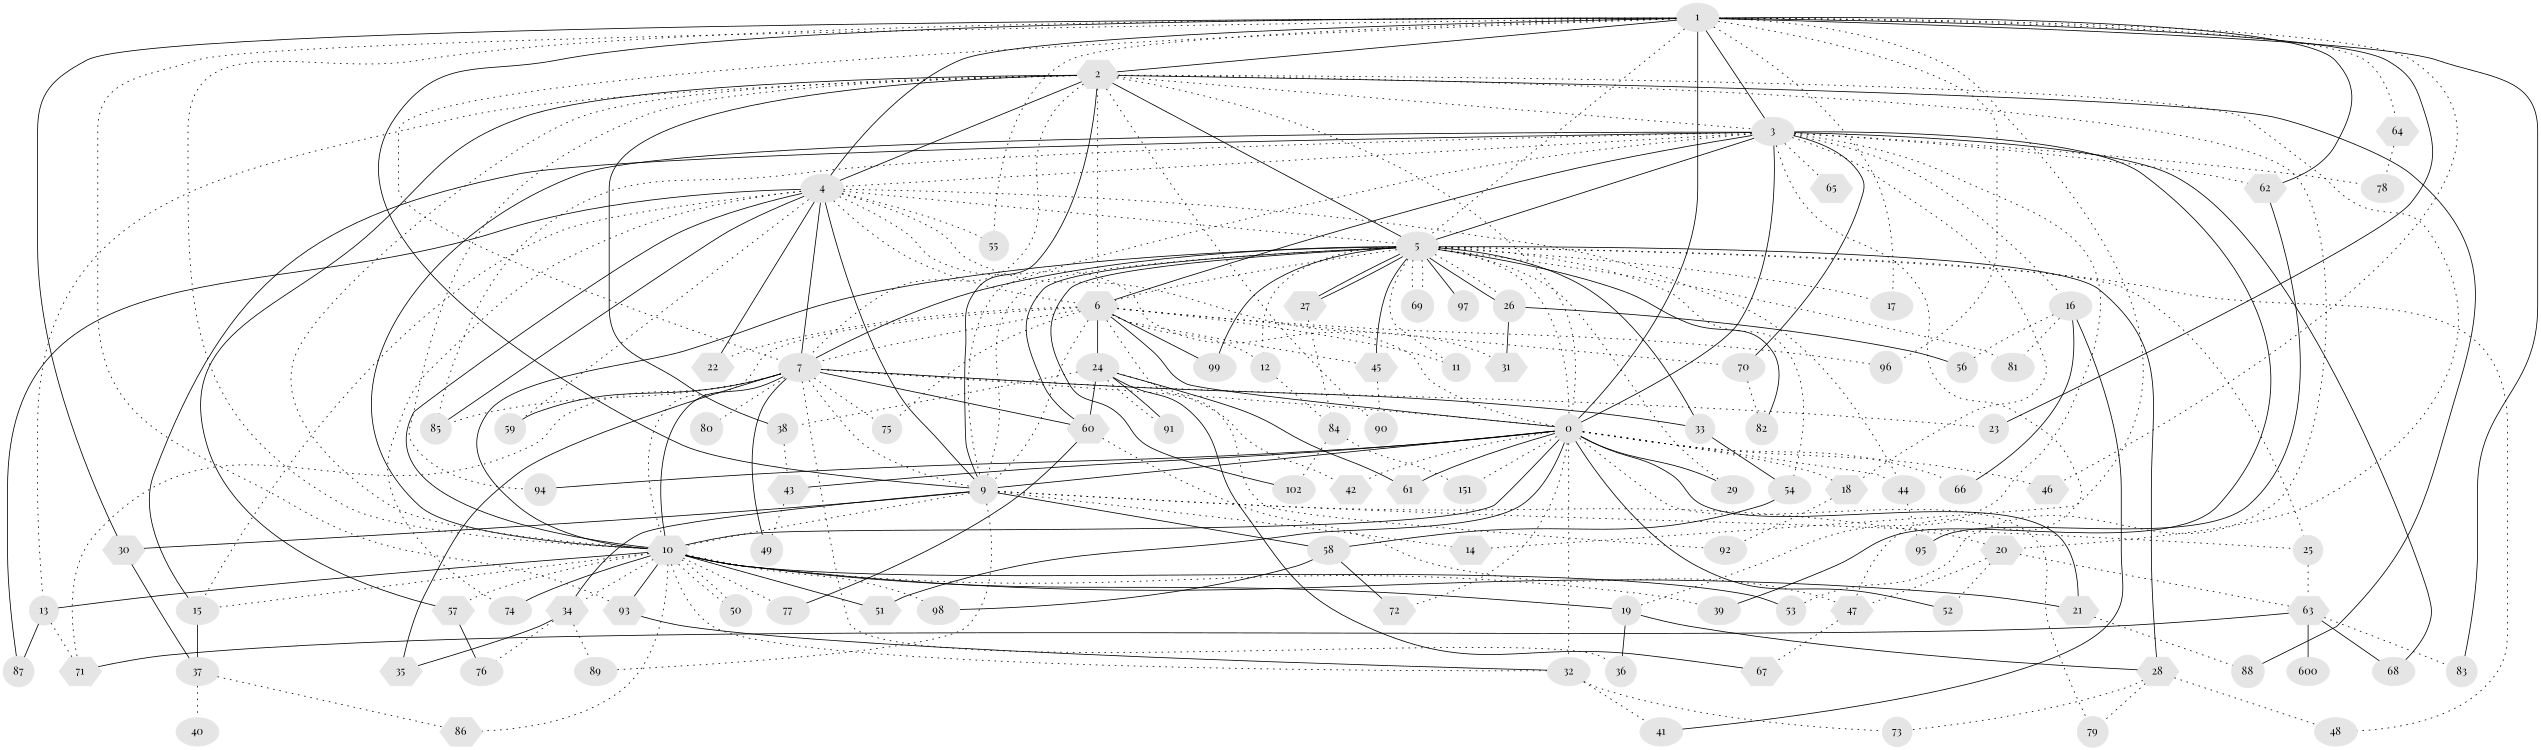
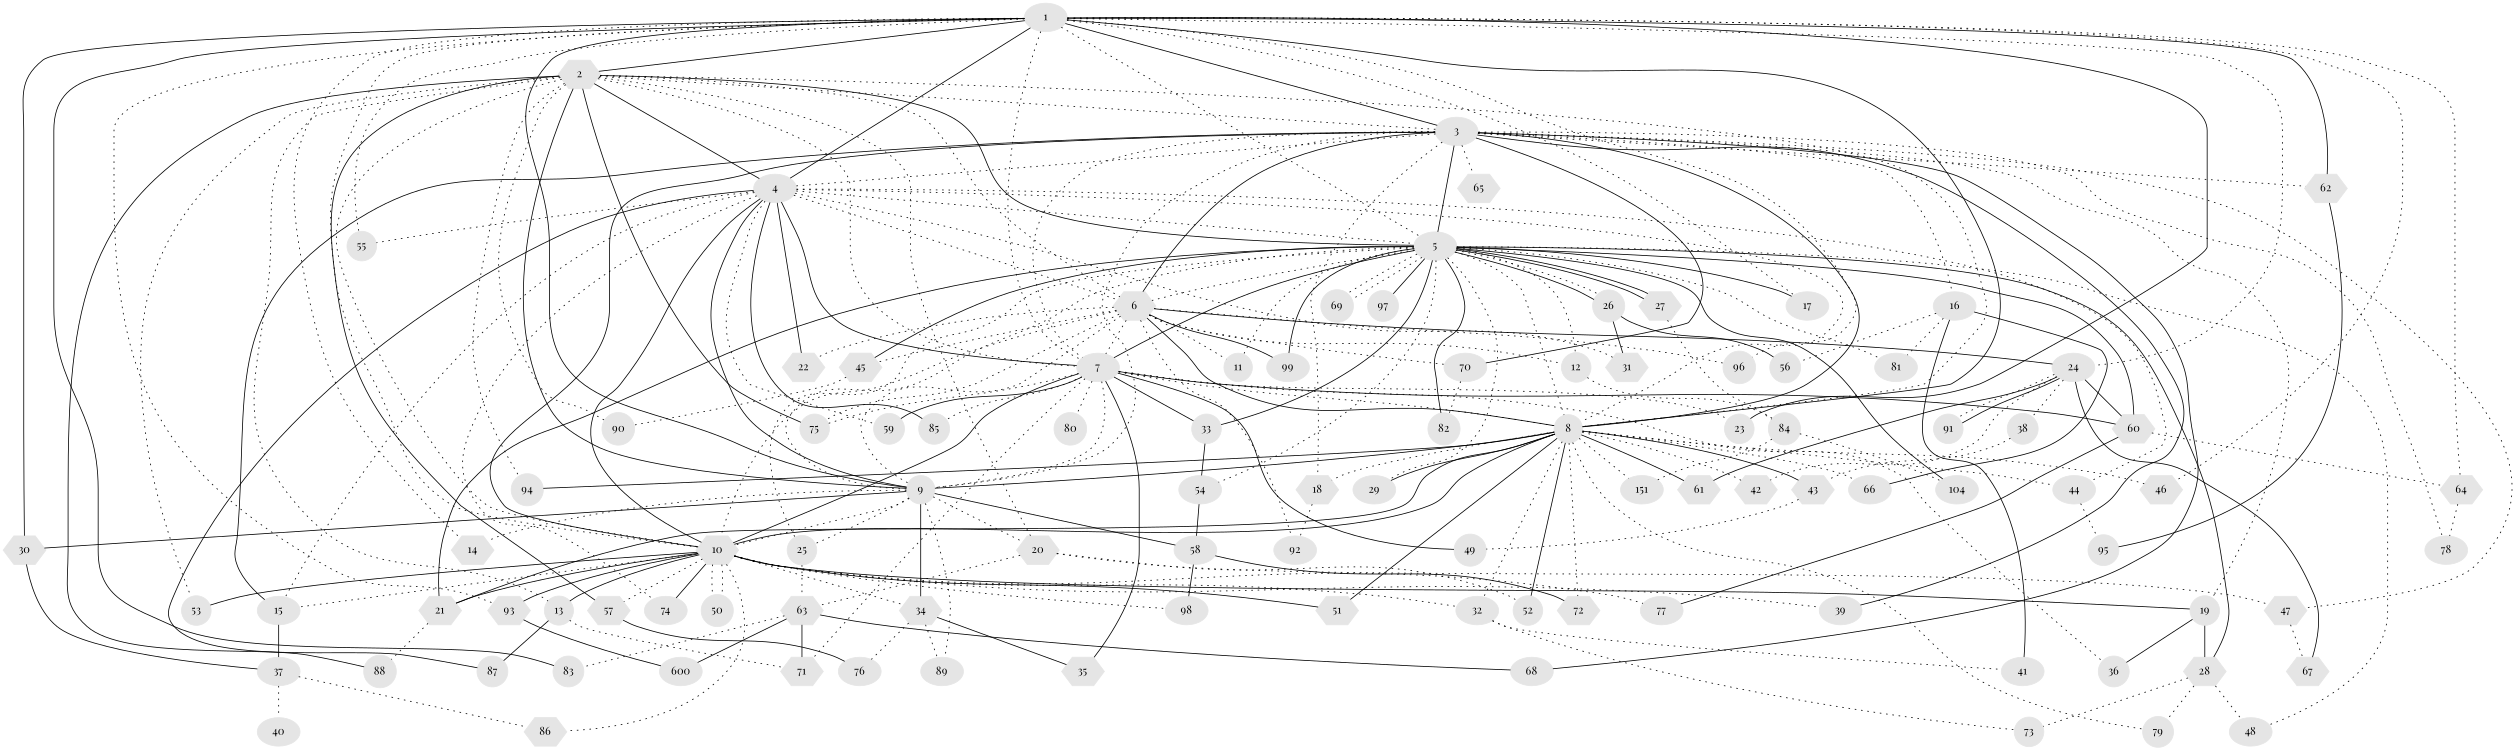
none -> (1908, 38)
(669, 129) -> (657, 282)
(1069, 154) -> (1148, 150)
(1657, 266) -> (1626, 260)
(839, 300) -> (864, 307)
(1569, 429) -> (1568, 429)
(1294, 490) -> (1957, 490)
(1458, 569) -> (2290, 458)
(1161, 658) -> (591, 646)
